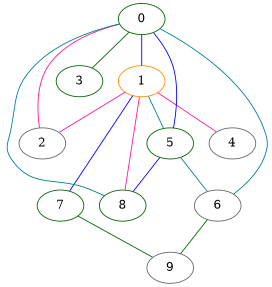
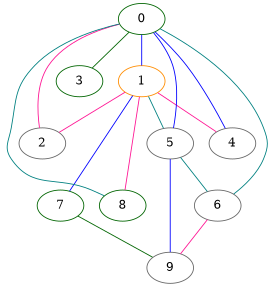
none -> (195, 77)
(170, 143) -> (170, 143)
(146, 175) -> (170, 206)
(194, 237) -> (194, 237)
